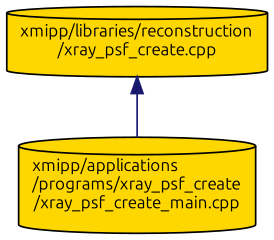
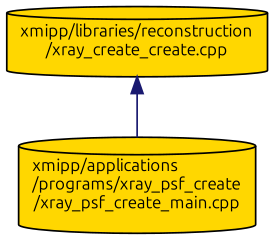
(137, 42) -> (137, 42)
